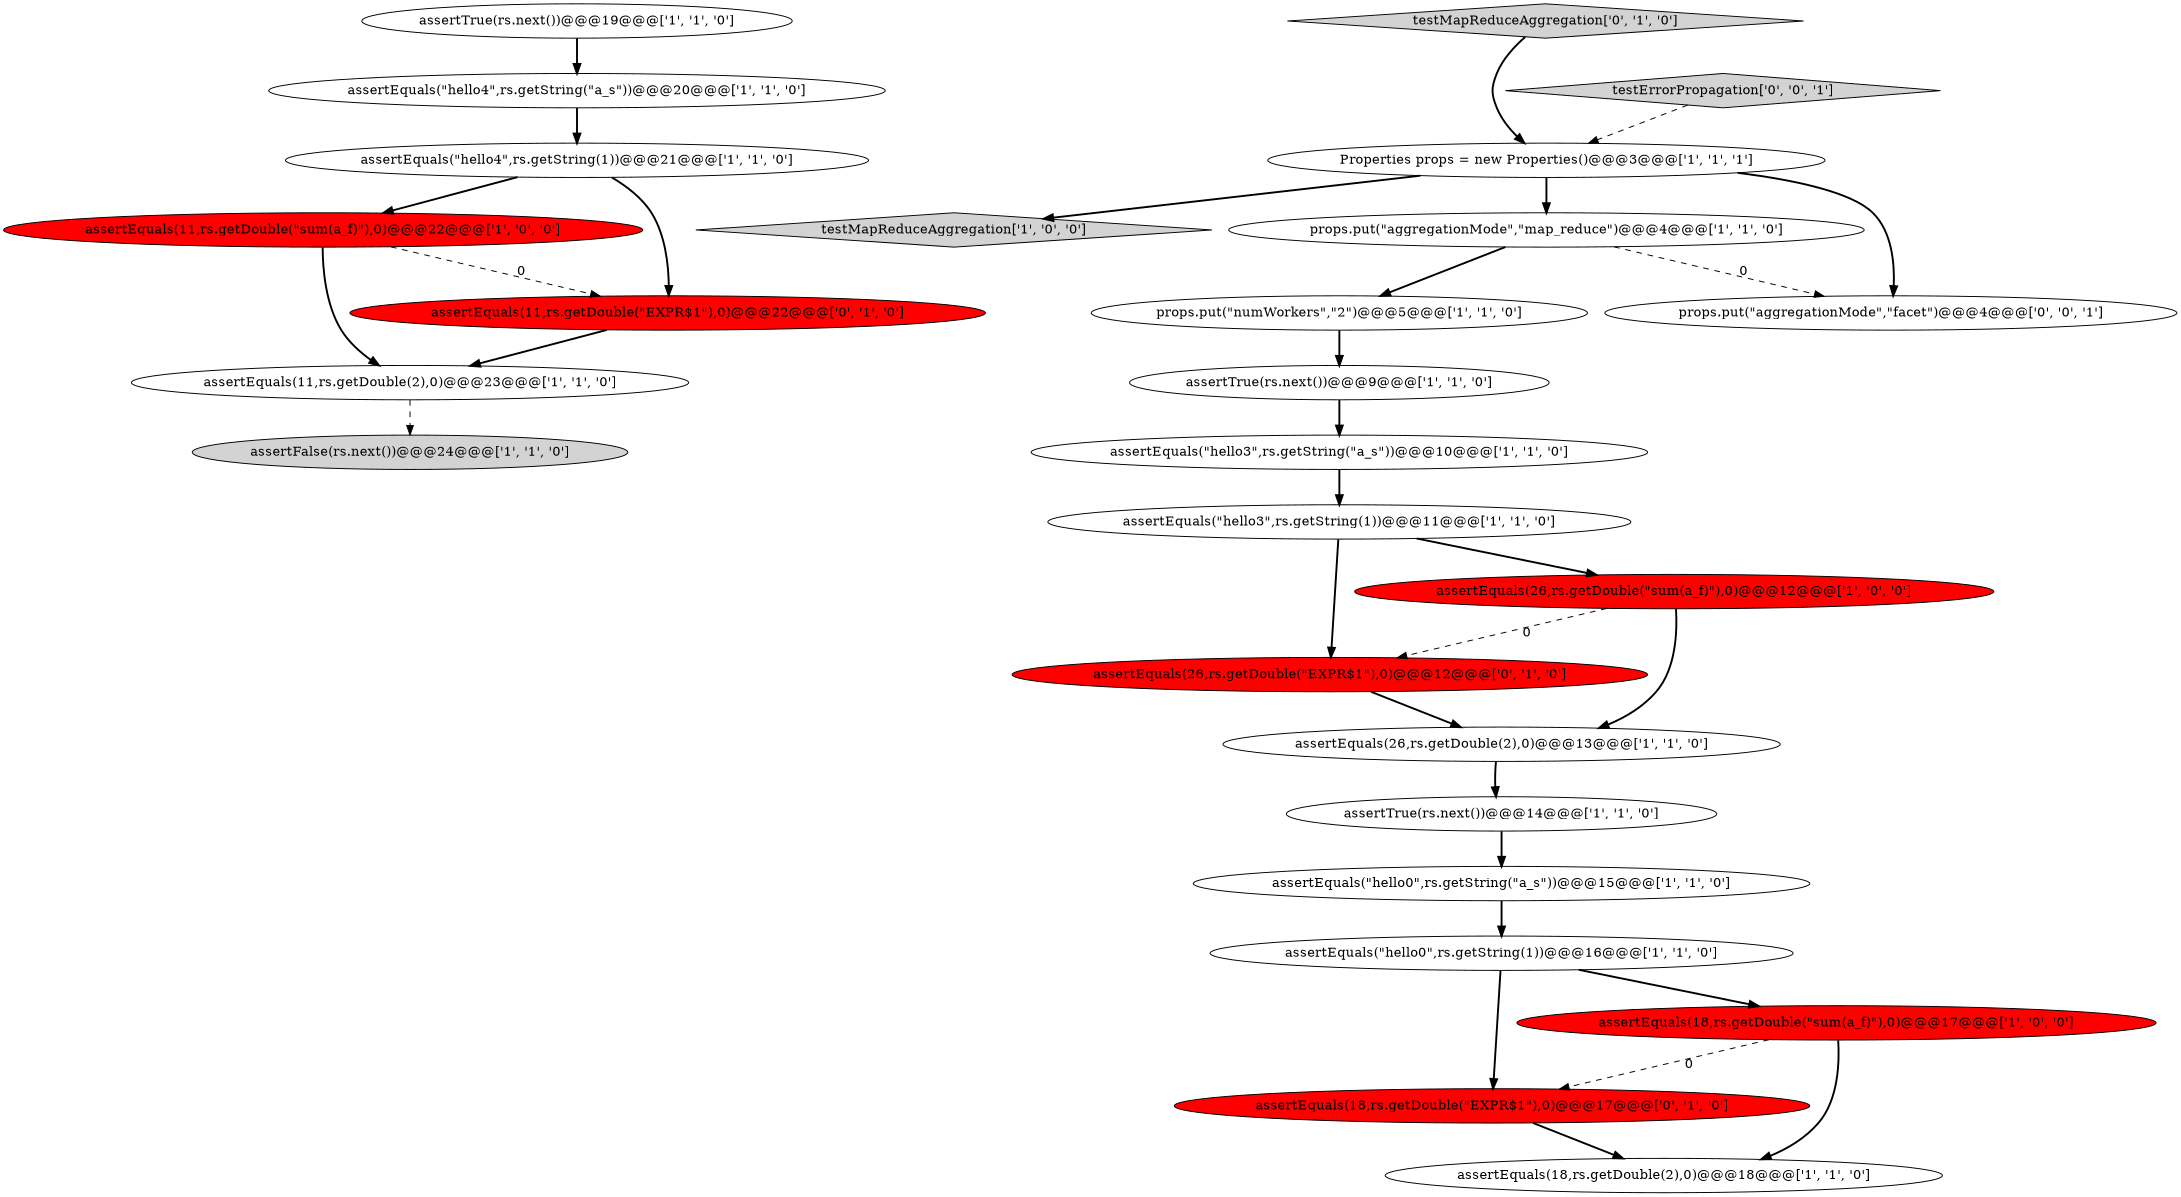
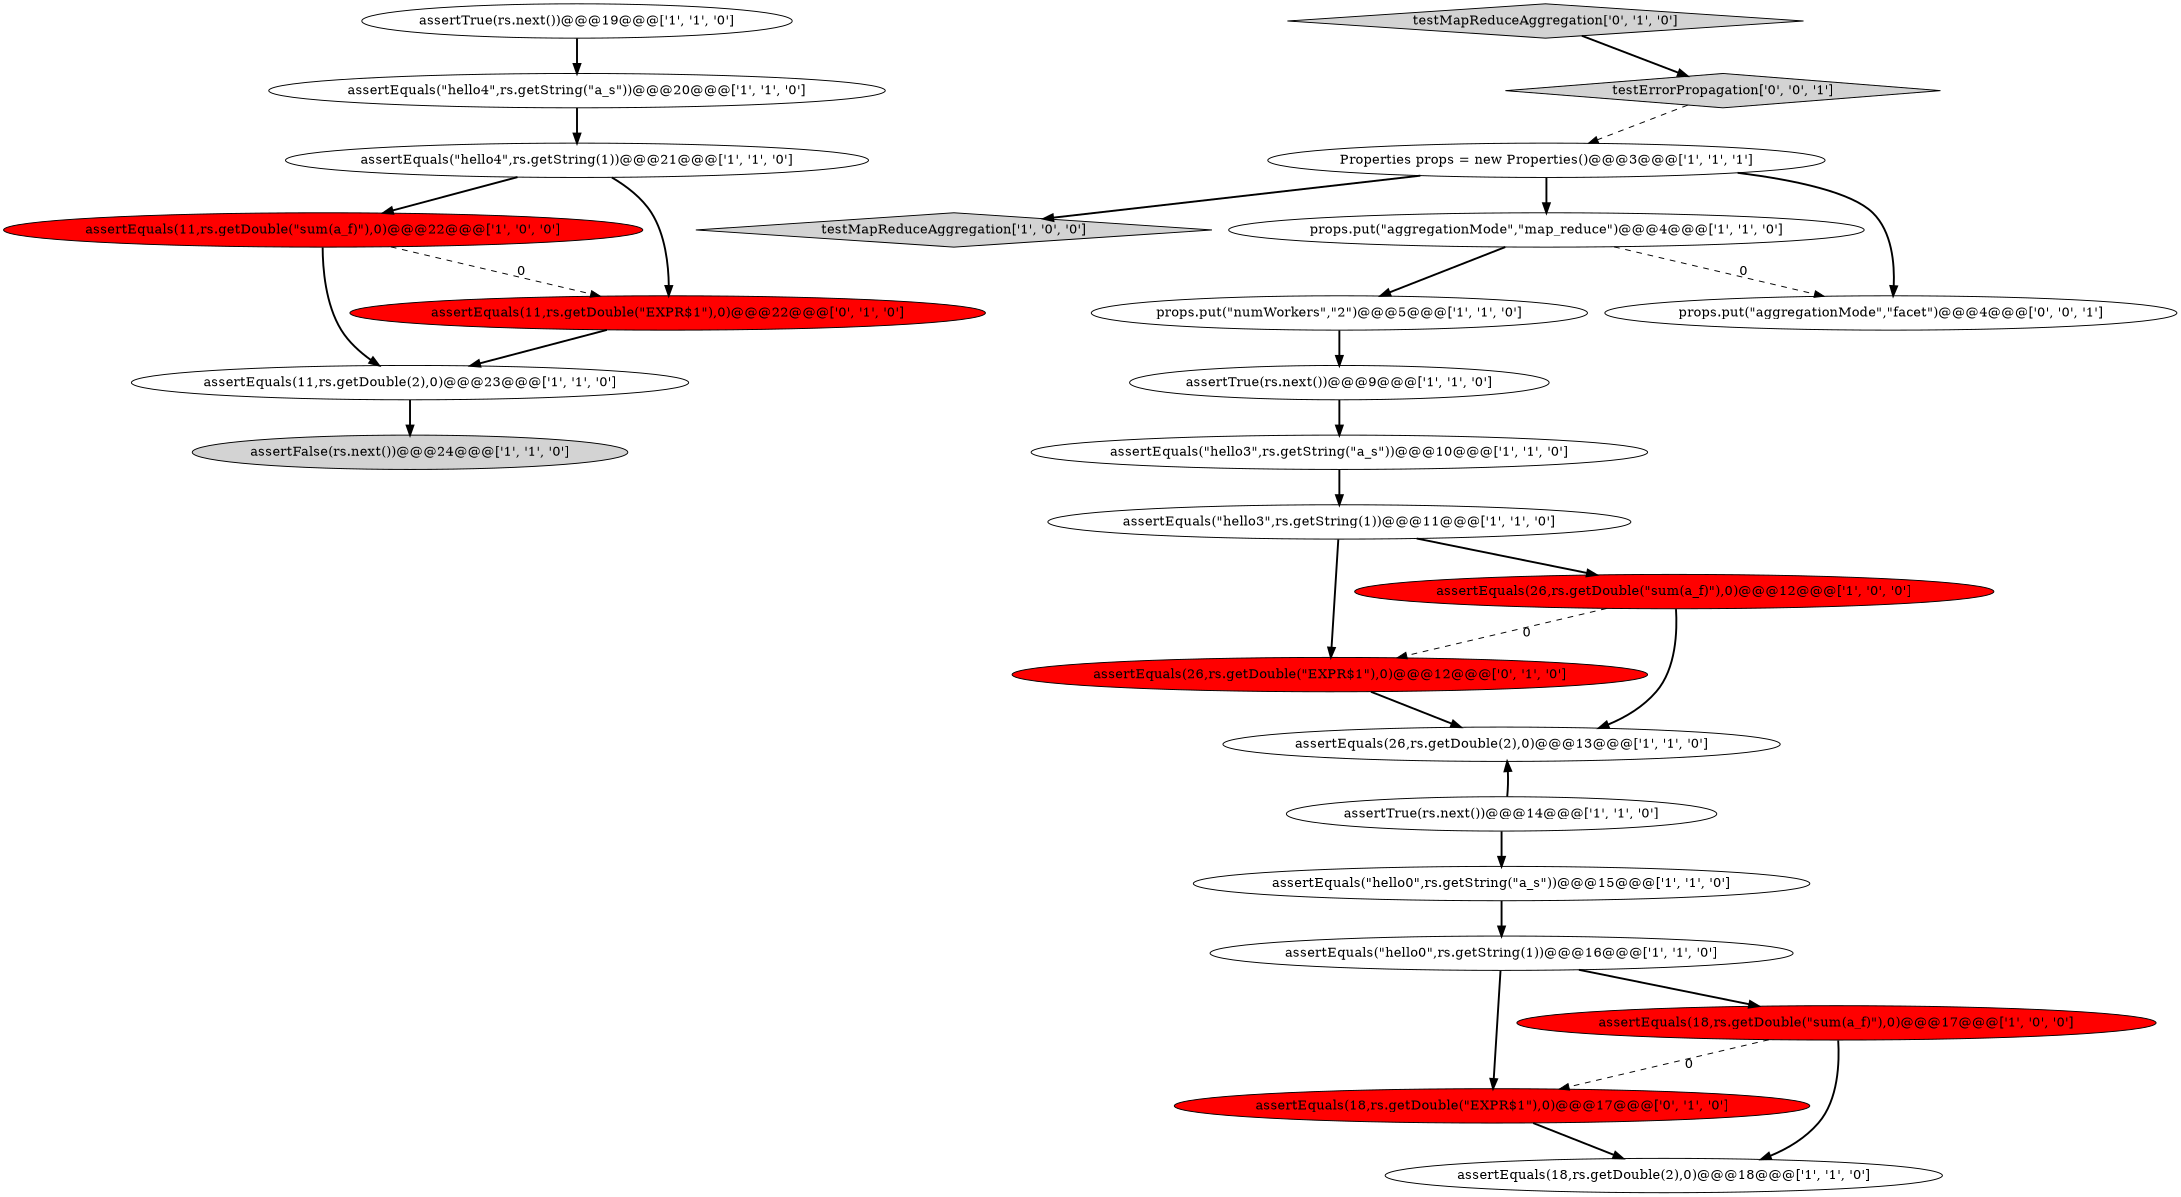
(1493, 85) -> (1630, 54)
(410, 413) -> (410, 413)
(1495, 774) -> (1508, 784)
